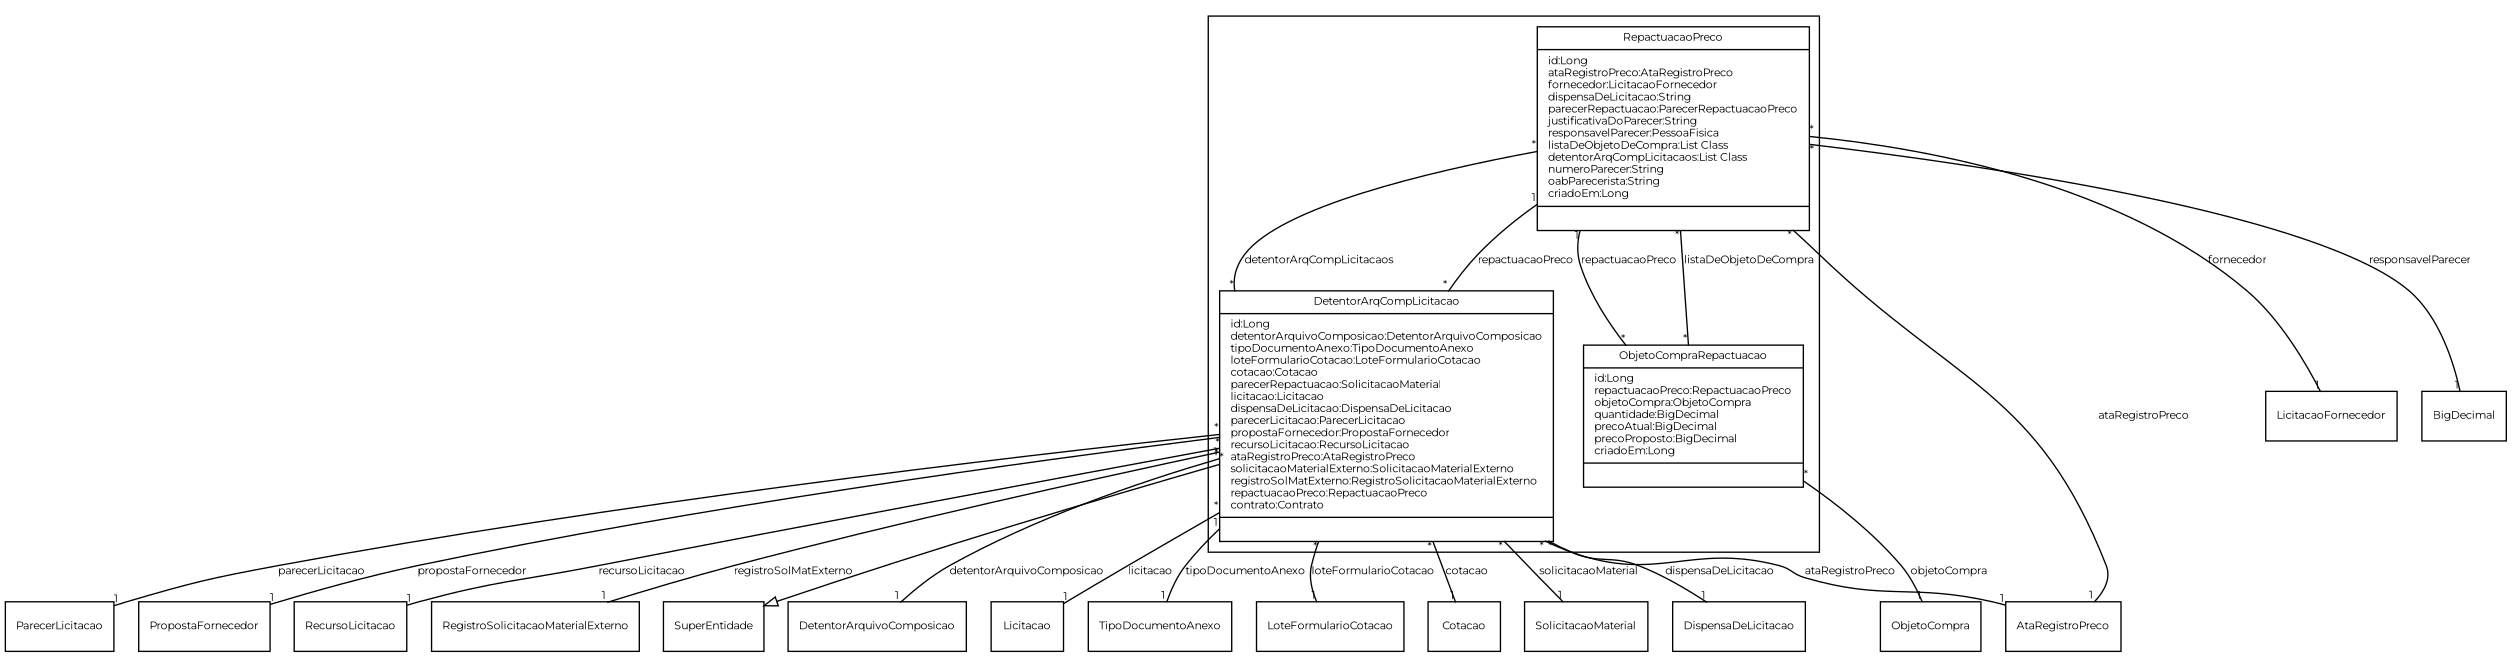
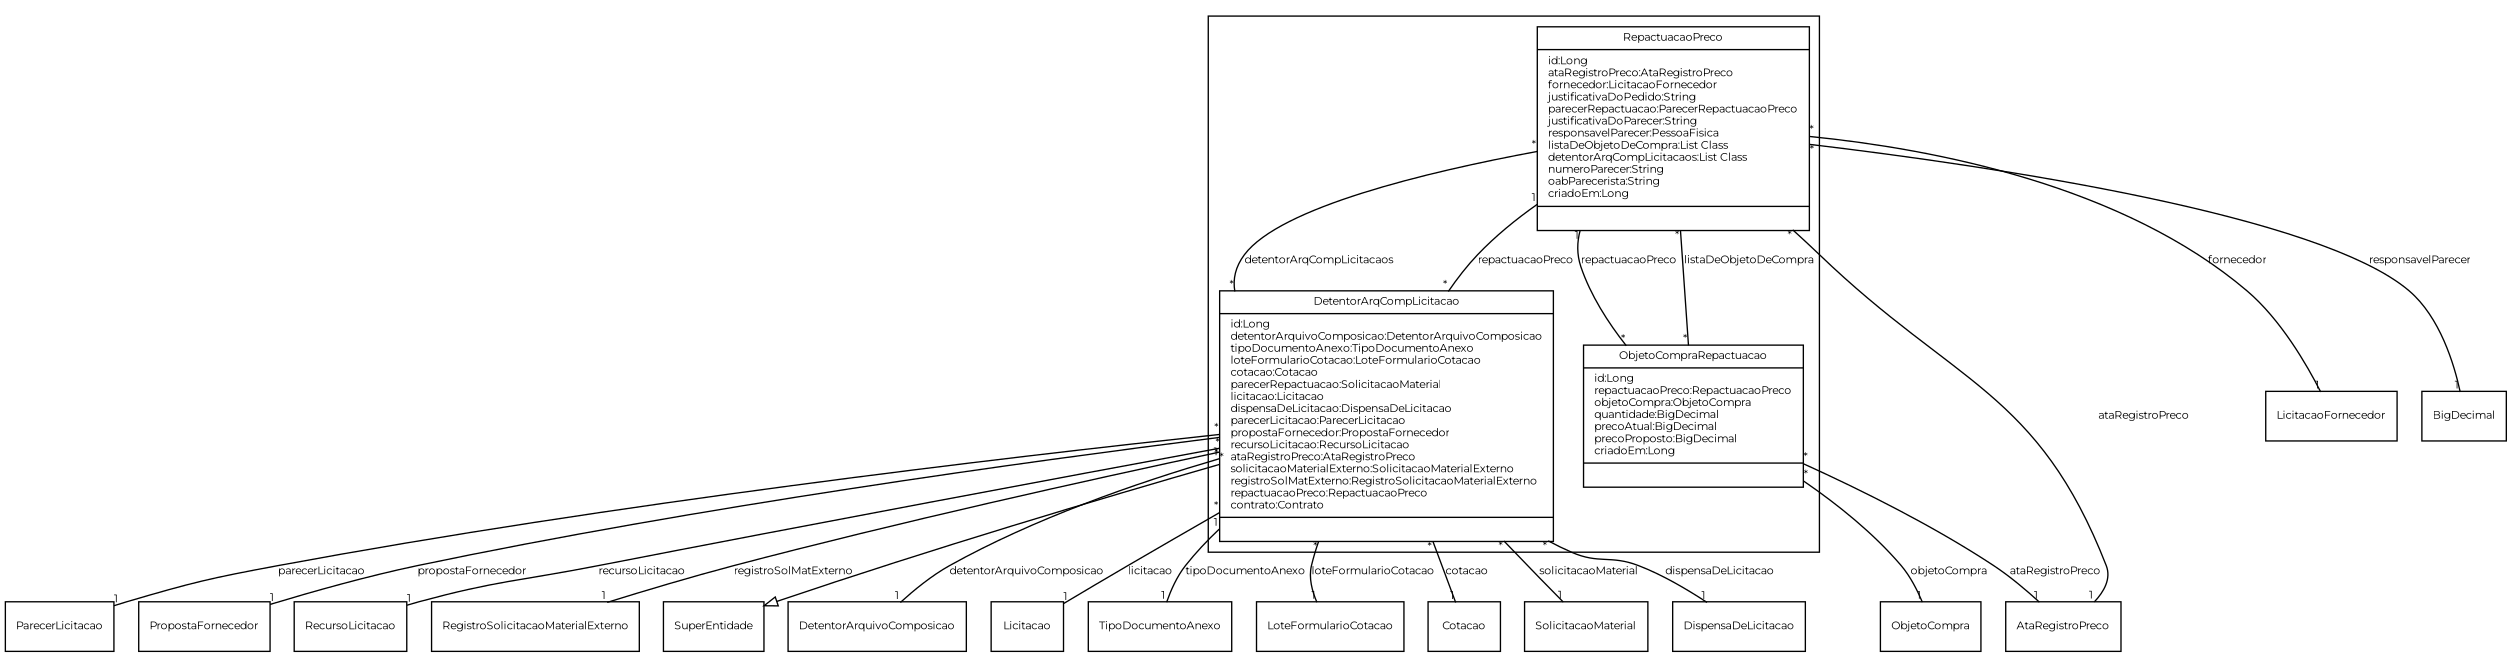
(1620, 97) -> (1622, 97)
(1776, 565) -> (1926, 525)
